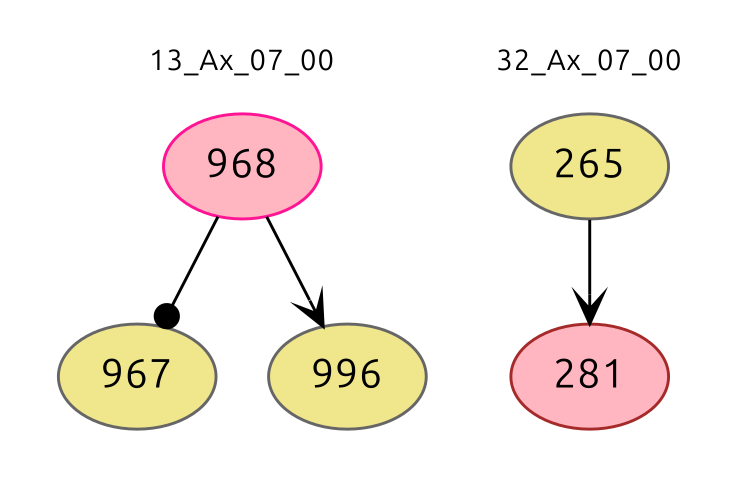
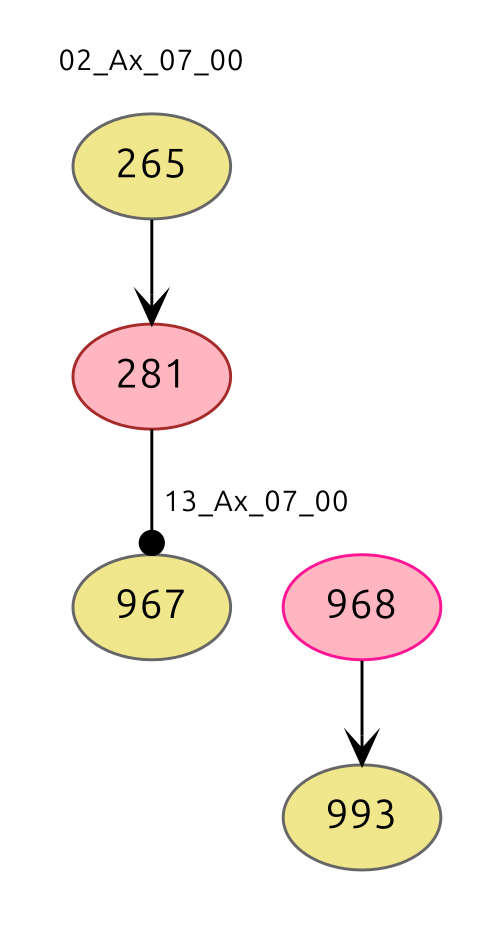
(590, 63) -> (152, 63)
(195, 261) -> (152, 495)
(347, 377) -> (362, 817)
